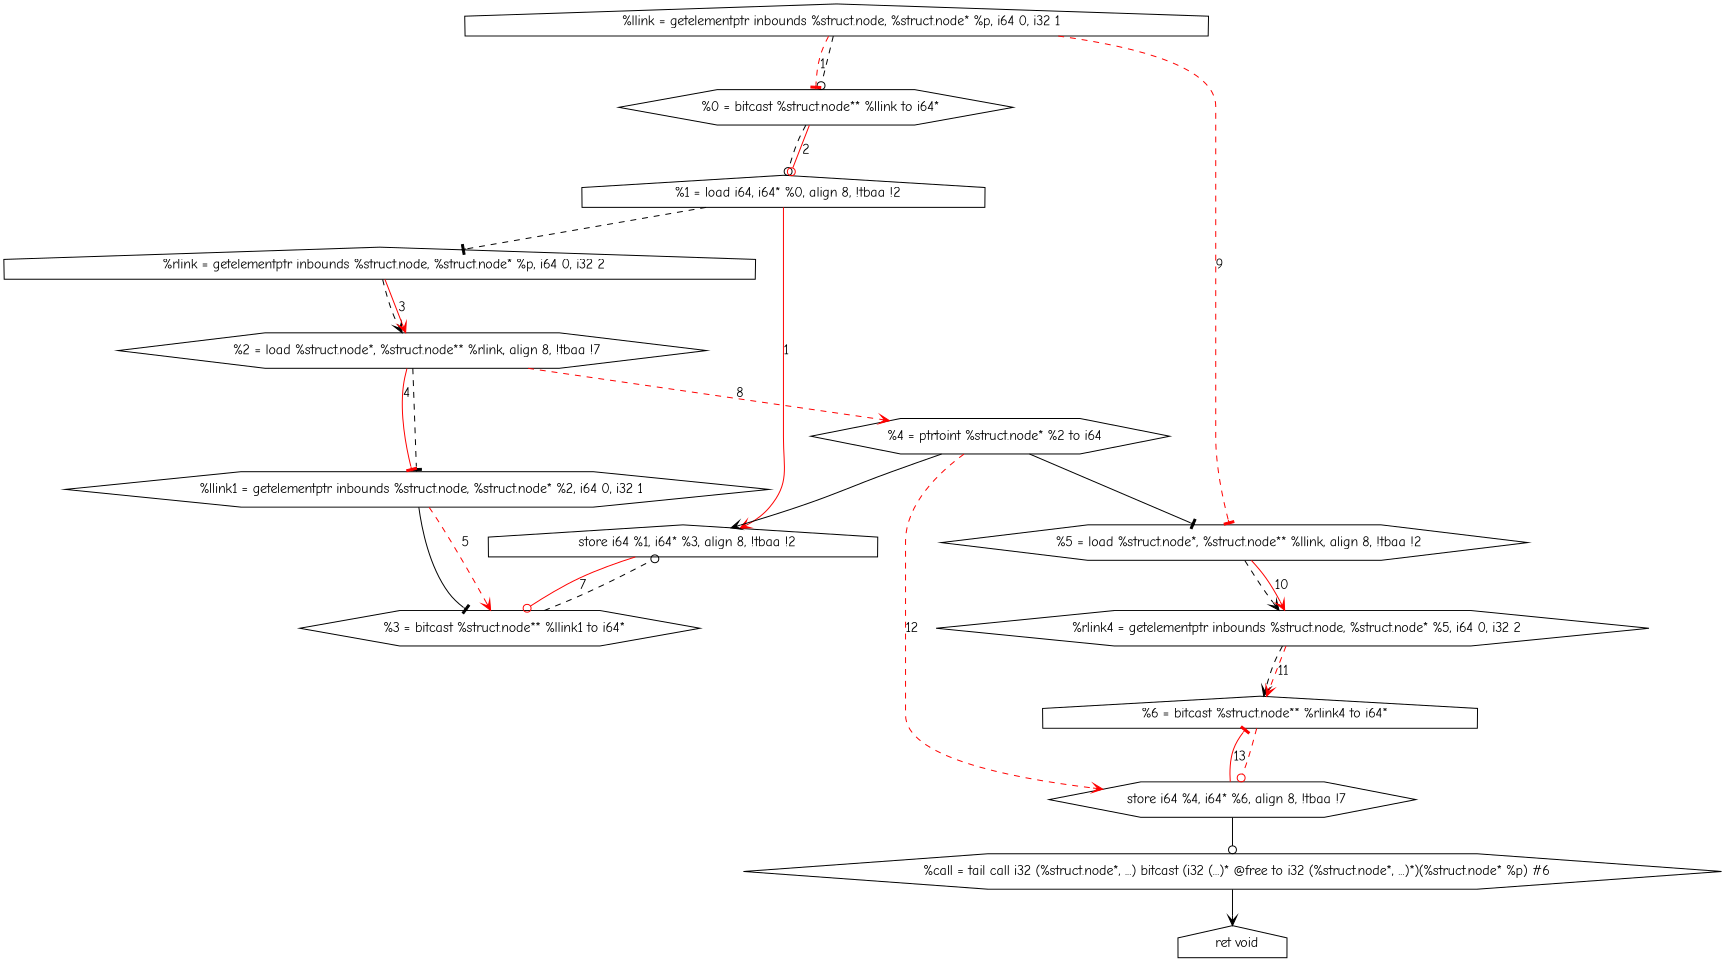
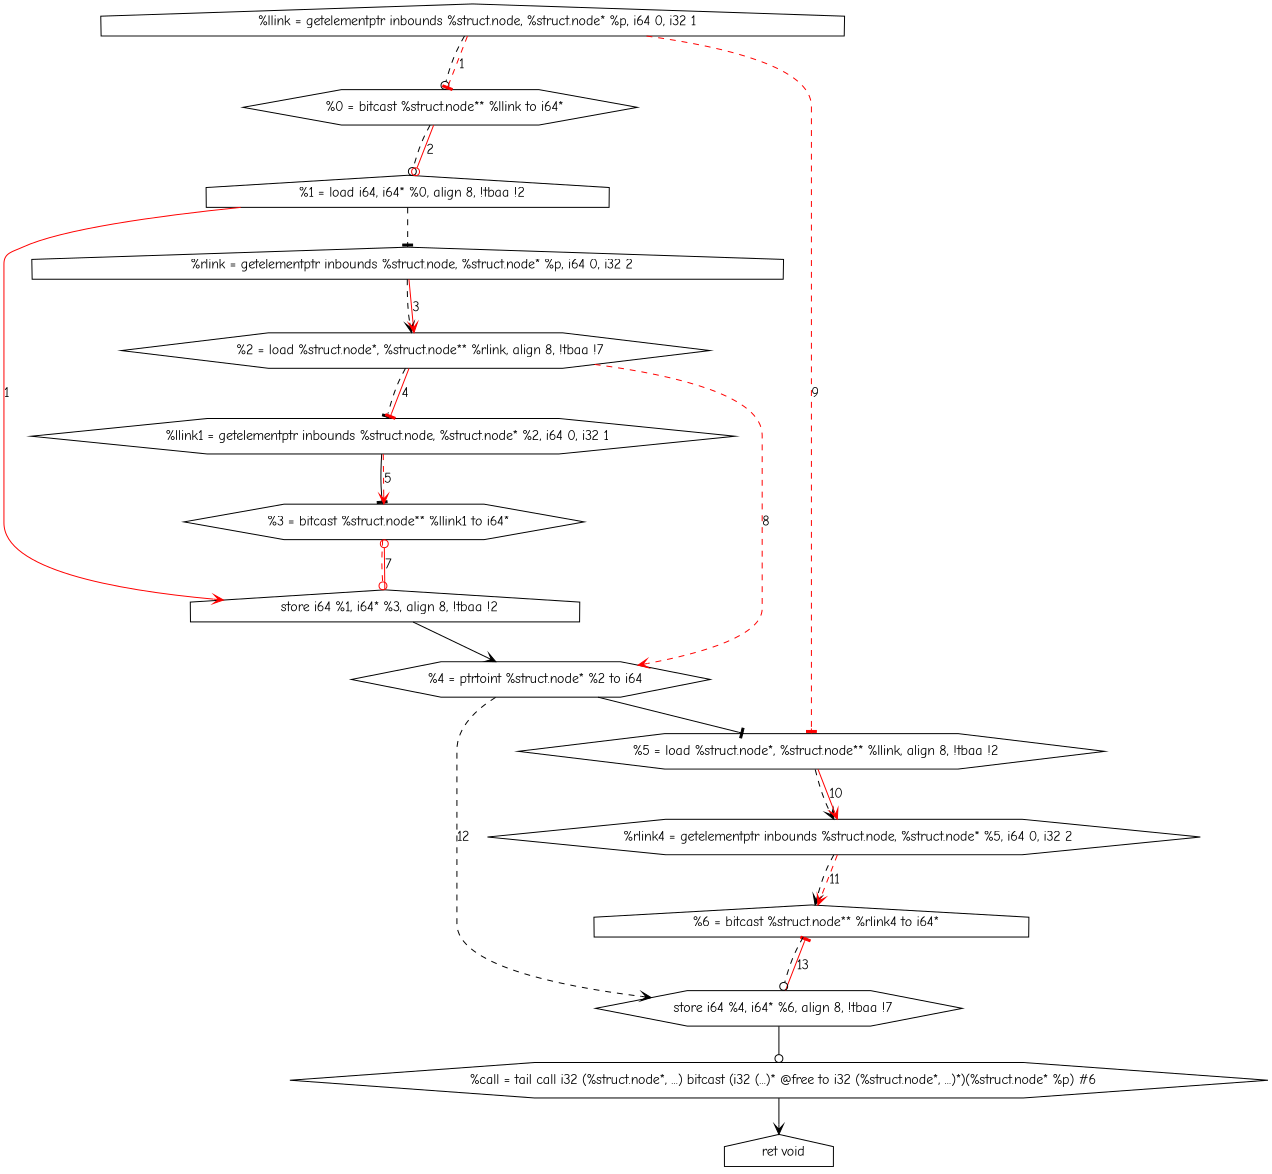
(842, 491) -> (450, 640)
(598, 587) -> (382, 561)
(906, 679) -> (457, 907)
(1250, 751) -> (792, 959)
